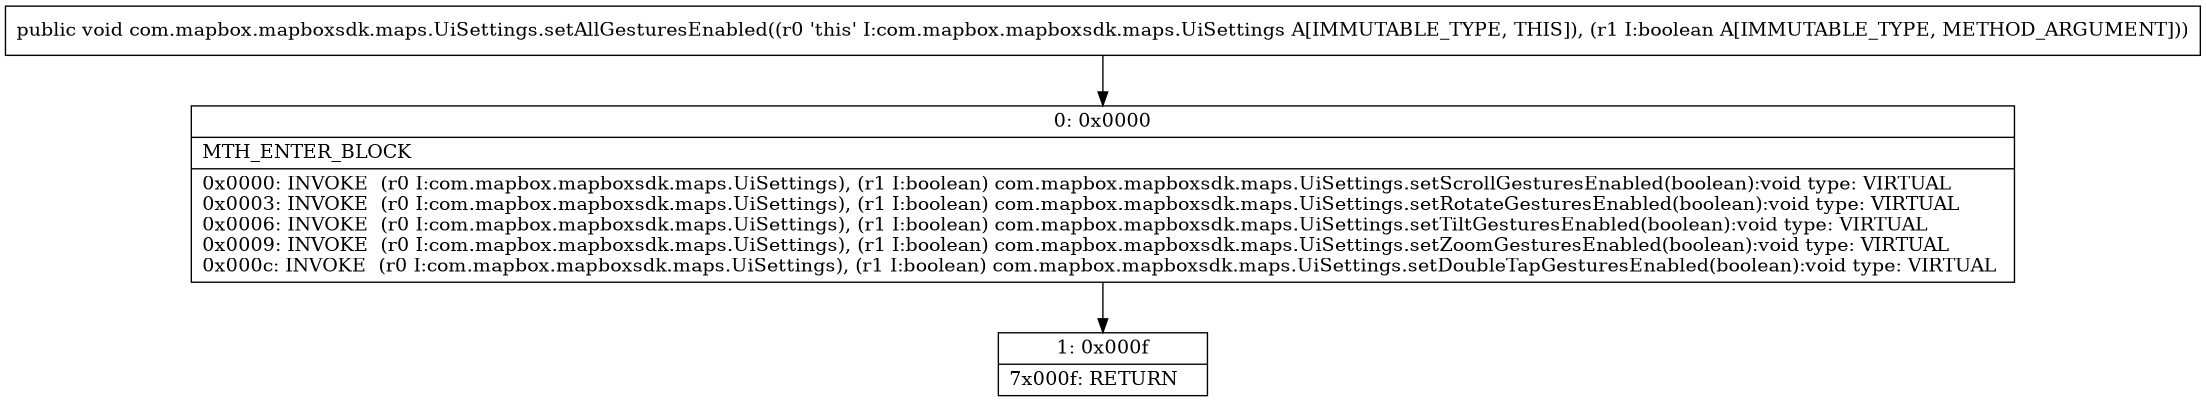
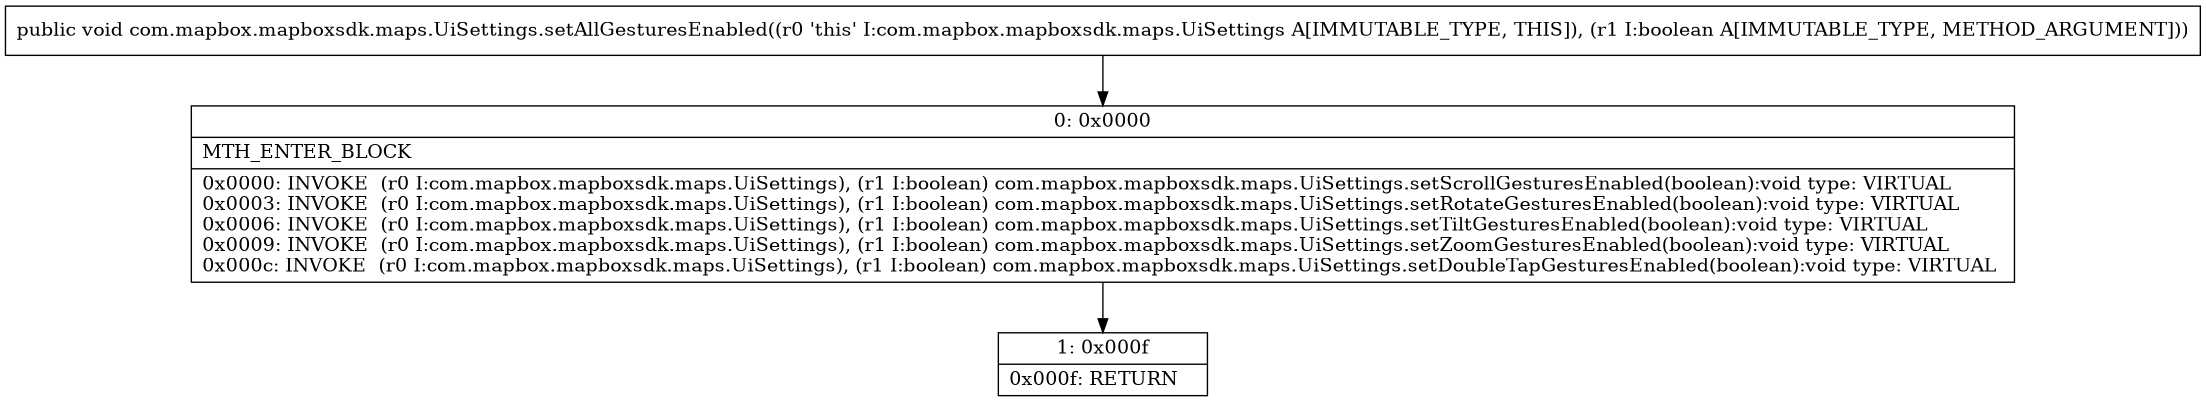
(1103, 379) -> (1103, 379)
